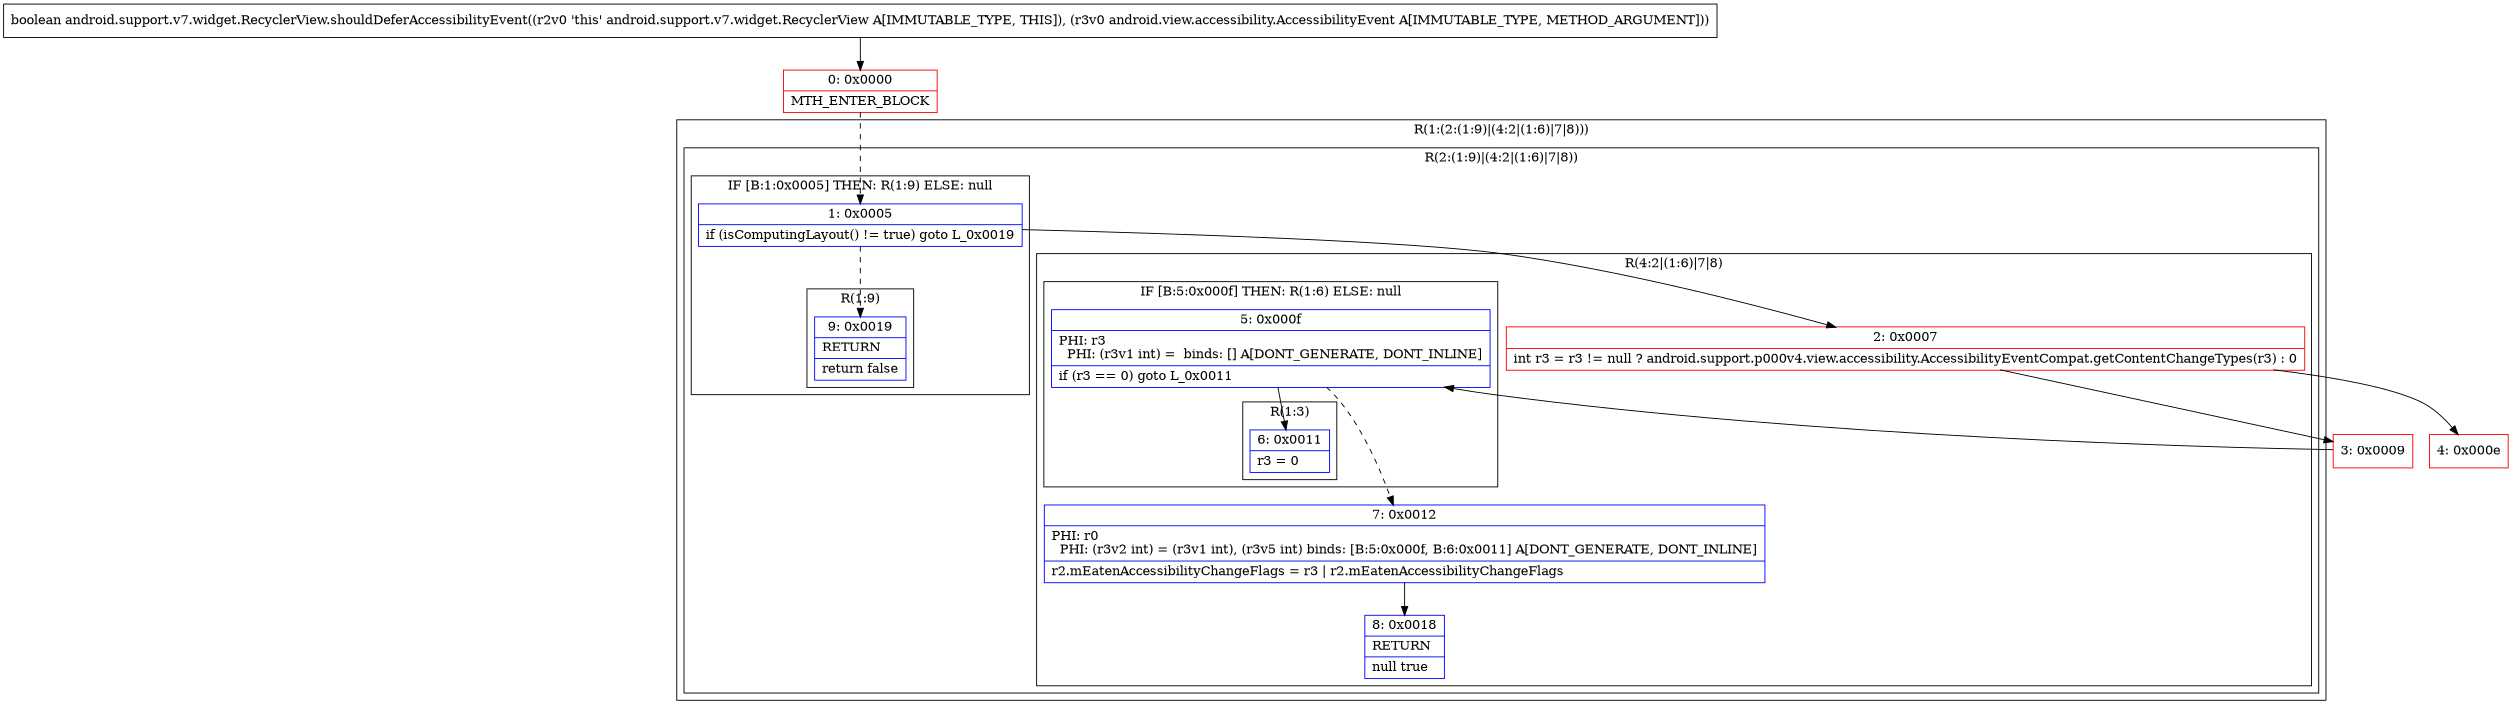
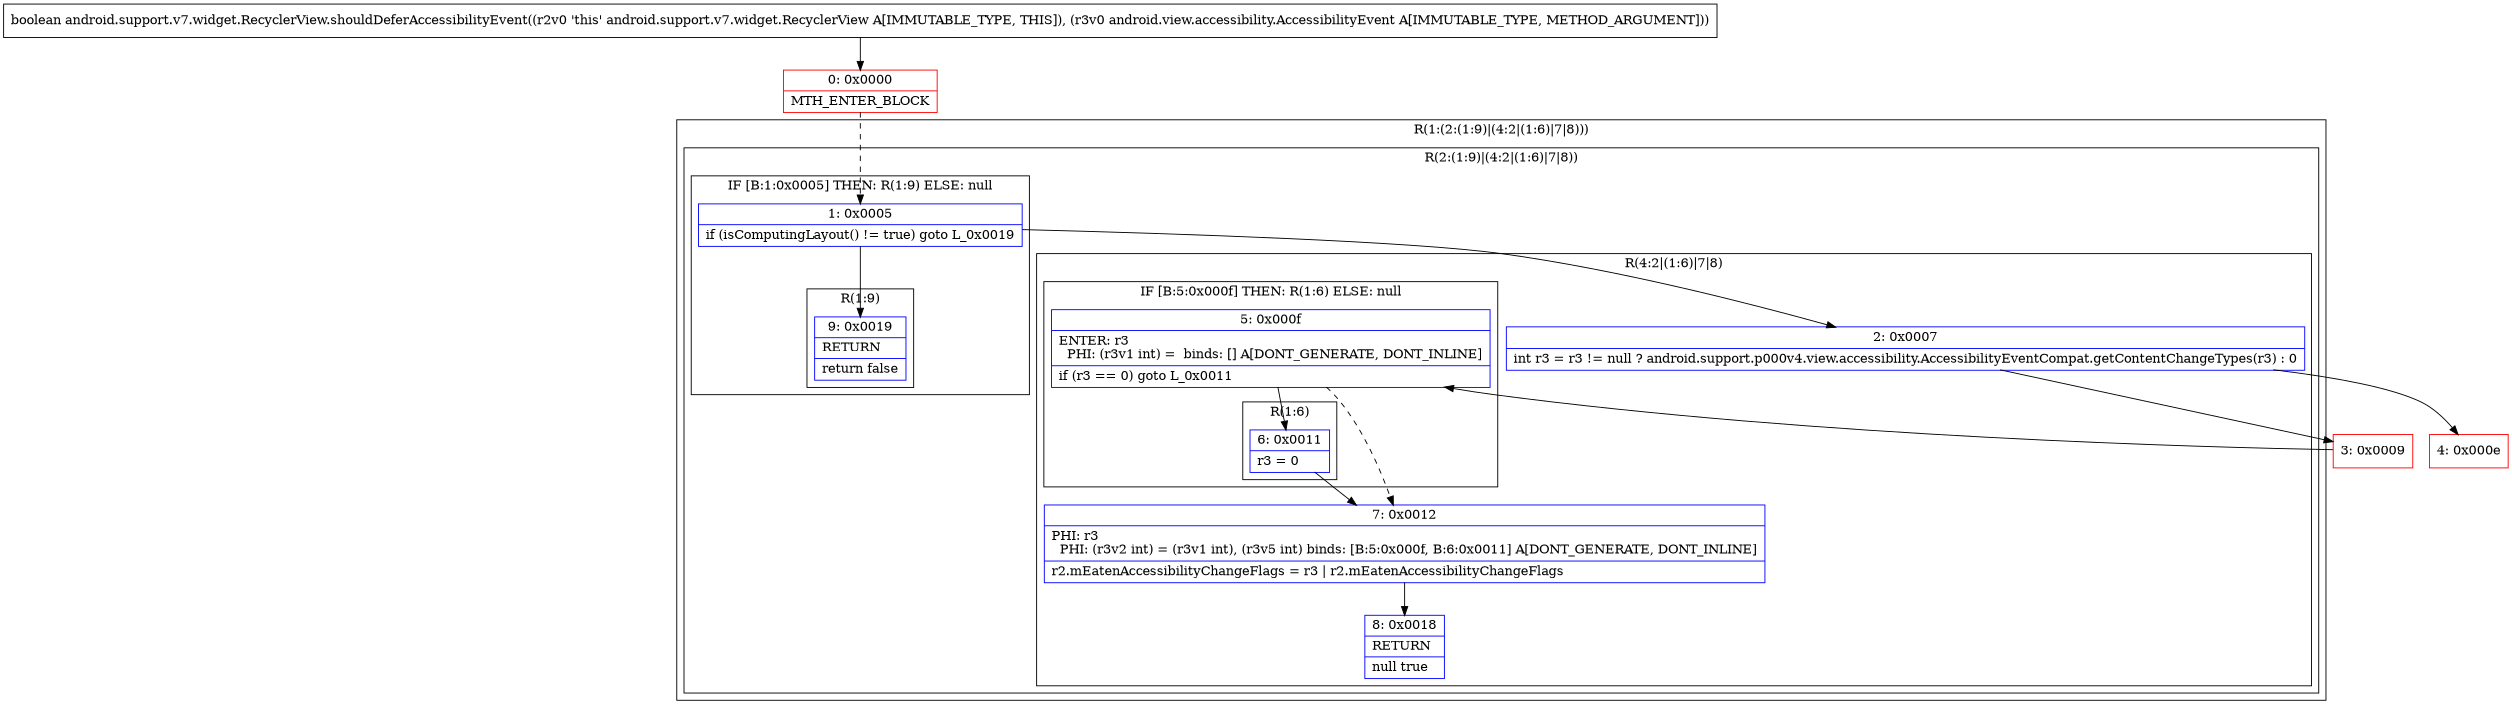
(860, 277) -> (860, 277)
(1085, 341) -> (1096, 341)
(1906, 349) -> (1906, 349)
(1290, 412) -> (1290, 412)
none -> (1341, 493)
(1077, 536) -> (1077, 536)
